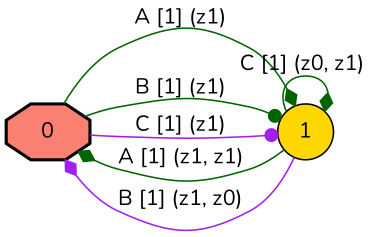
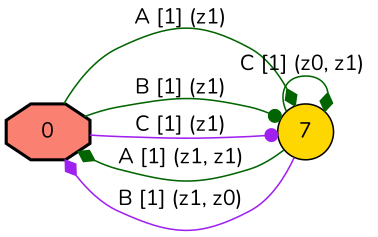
(306, 132) -> (306, 132)
